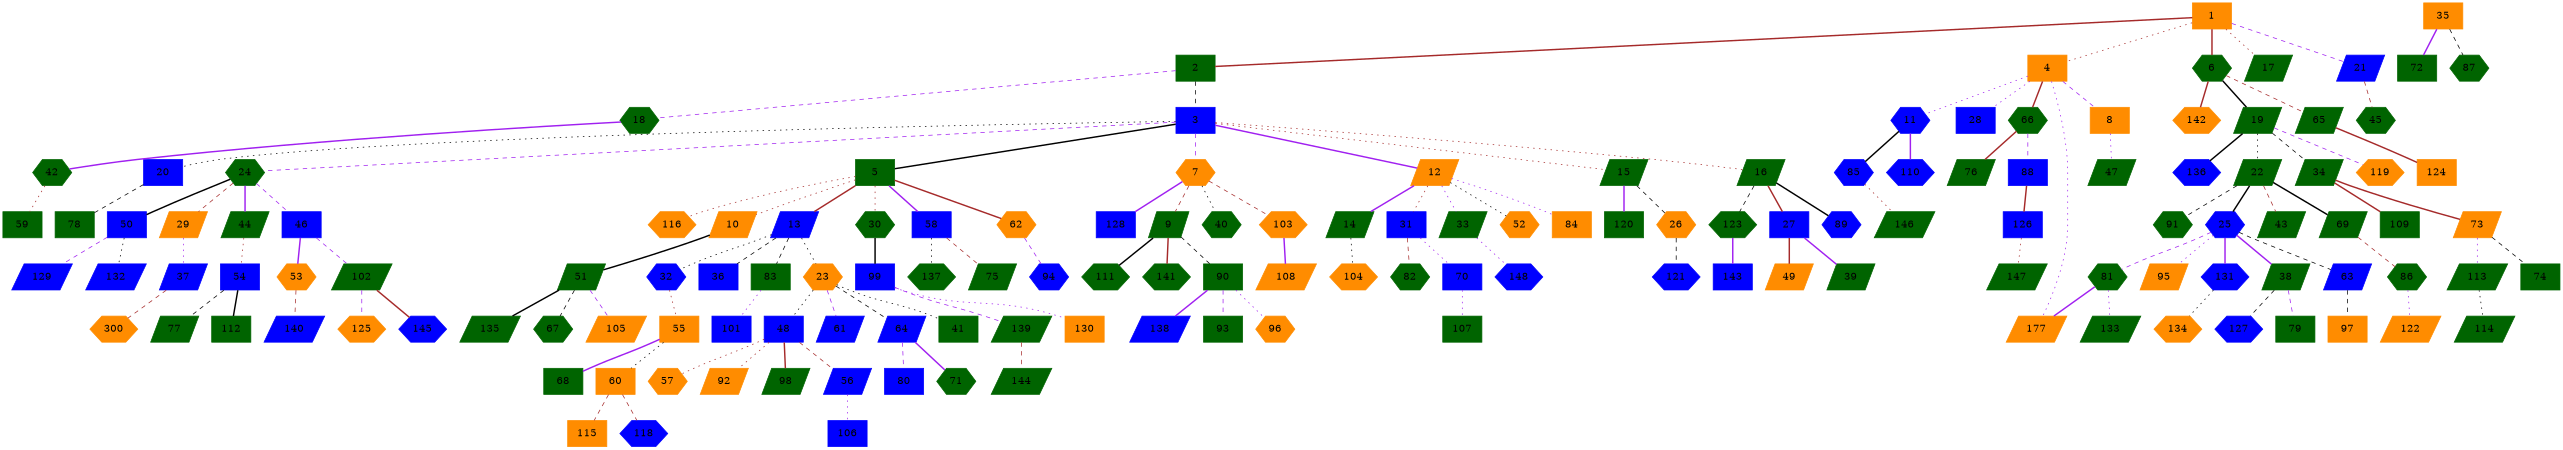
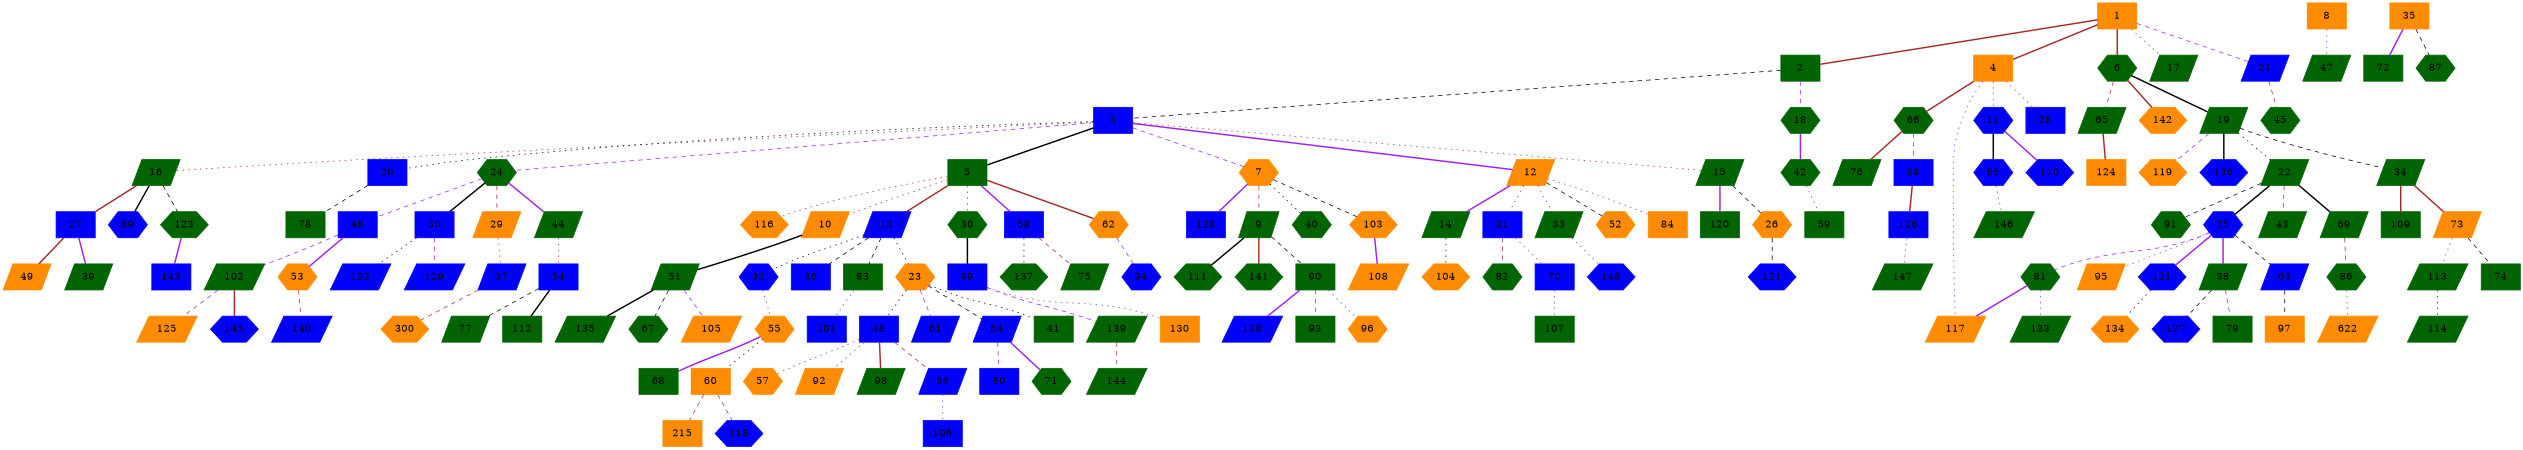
(2130, 42) -> (2055, 42)
(2079, 94) -> none
(1238, 198) -> (1315, 198)
(1478, 199) -> (1574, 199)
(362, 329) -> (167, 329)
(679, 329) -> (775, 329)
(2037, 329) -> (1956, 329)
(2411, 329) -> (2348, 329)
(587, 434) -> (682, 434)
